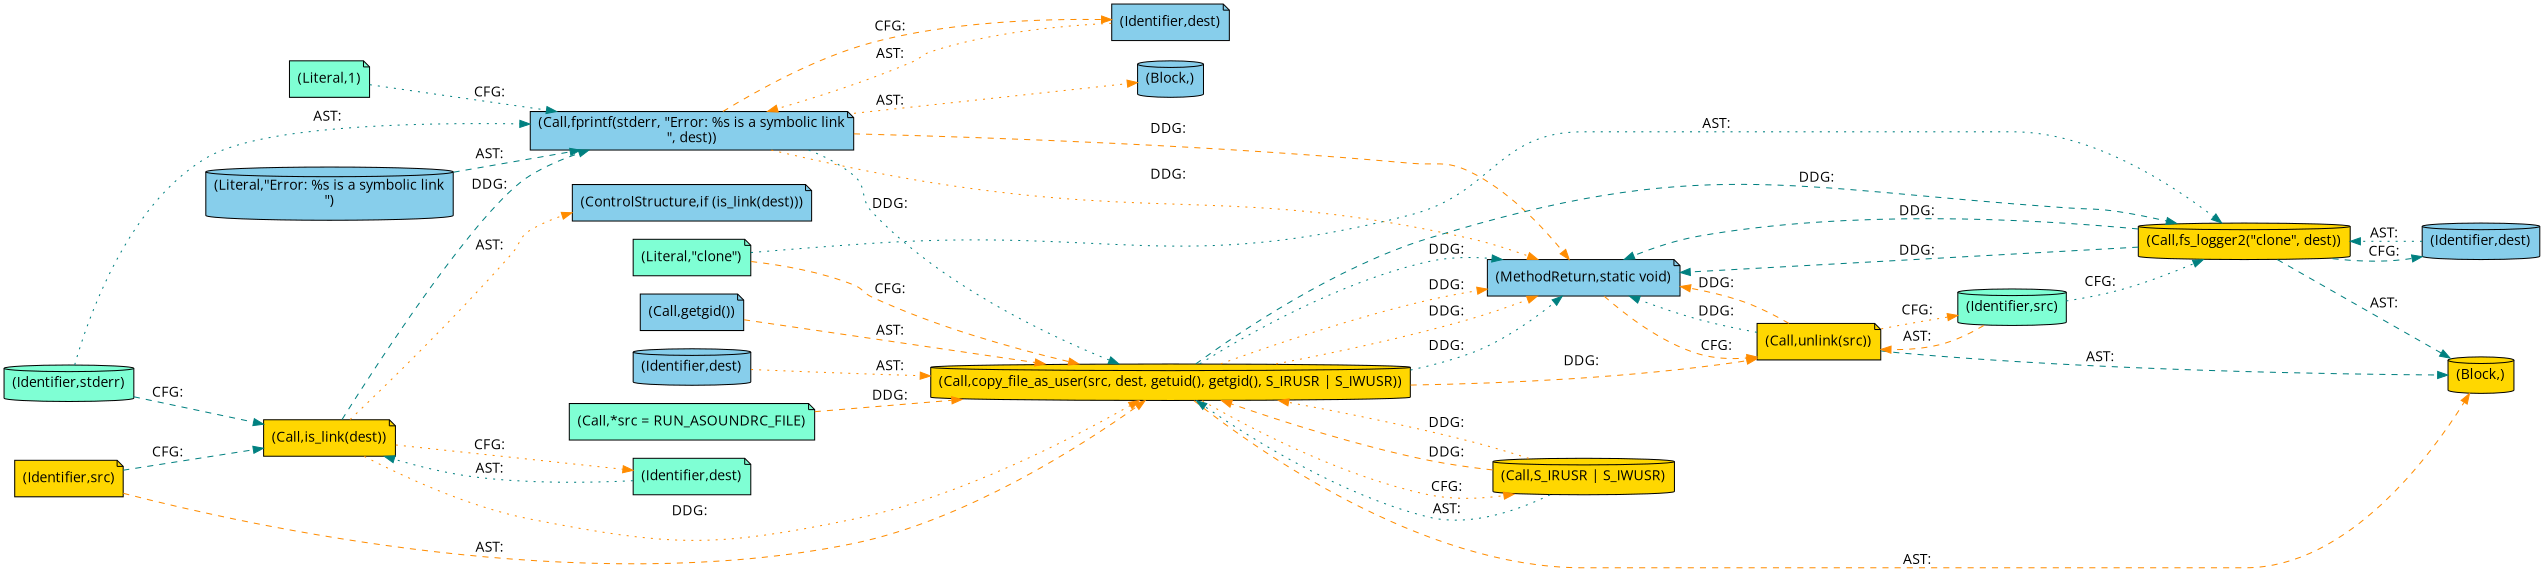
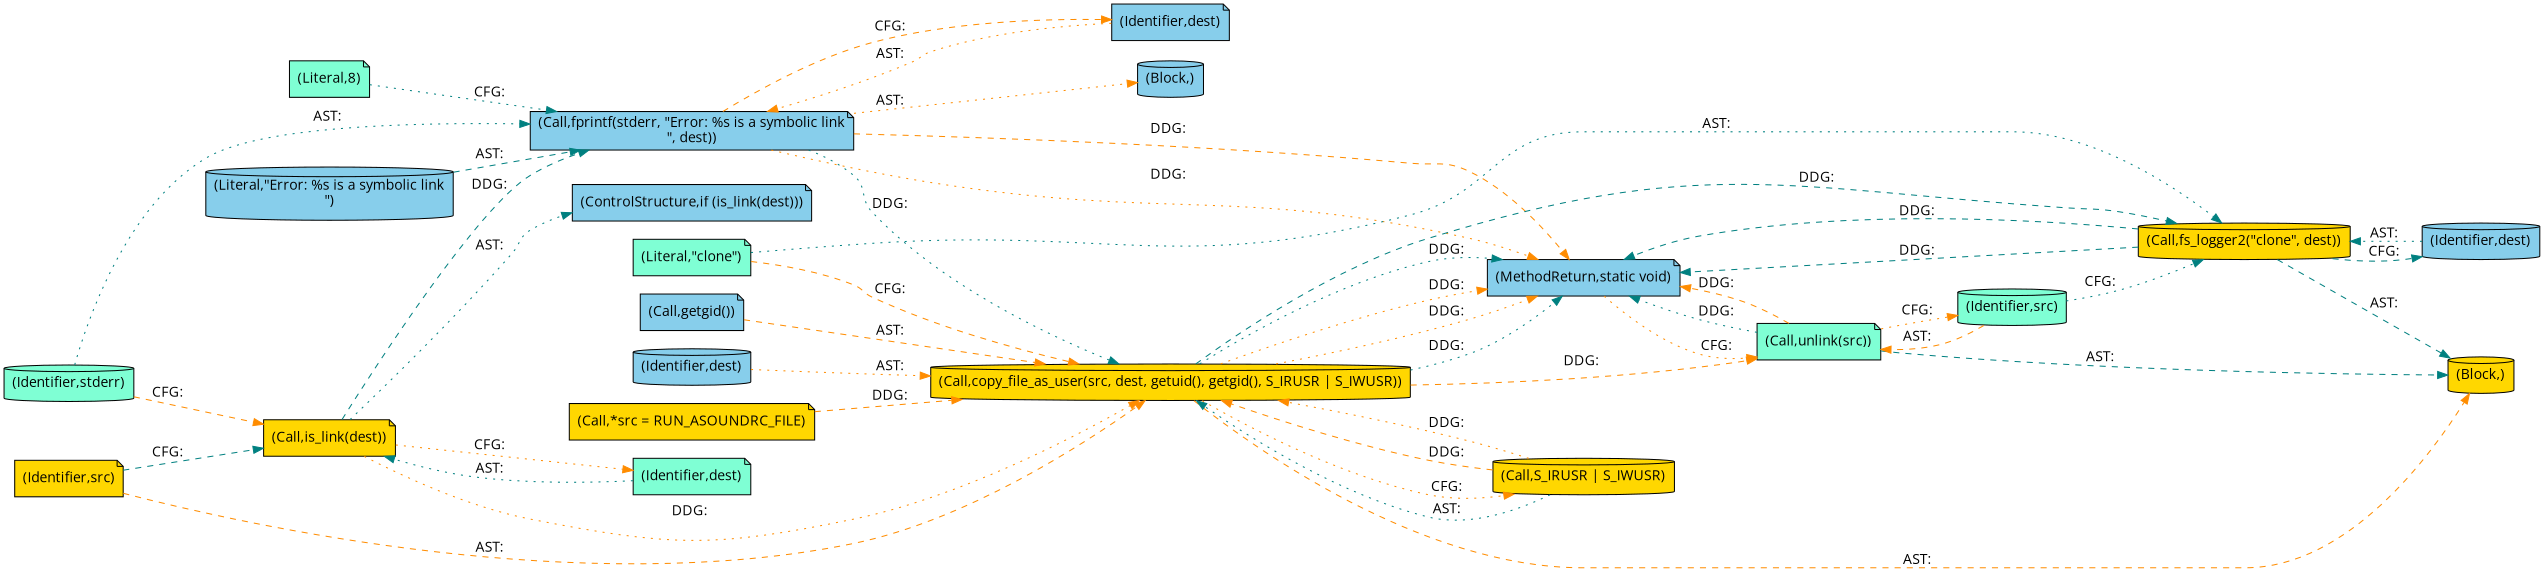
(330, 79) -> (330, 79)
(455, 315) -> (455, 315)
(1670, 342) -> (1670, 342)
(1819, 342) -> (1819, 342)
(194, 409) -> (194, 409)
(692, 422) -> (692, 422)
